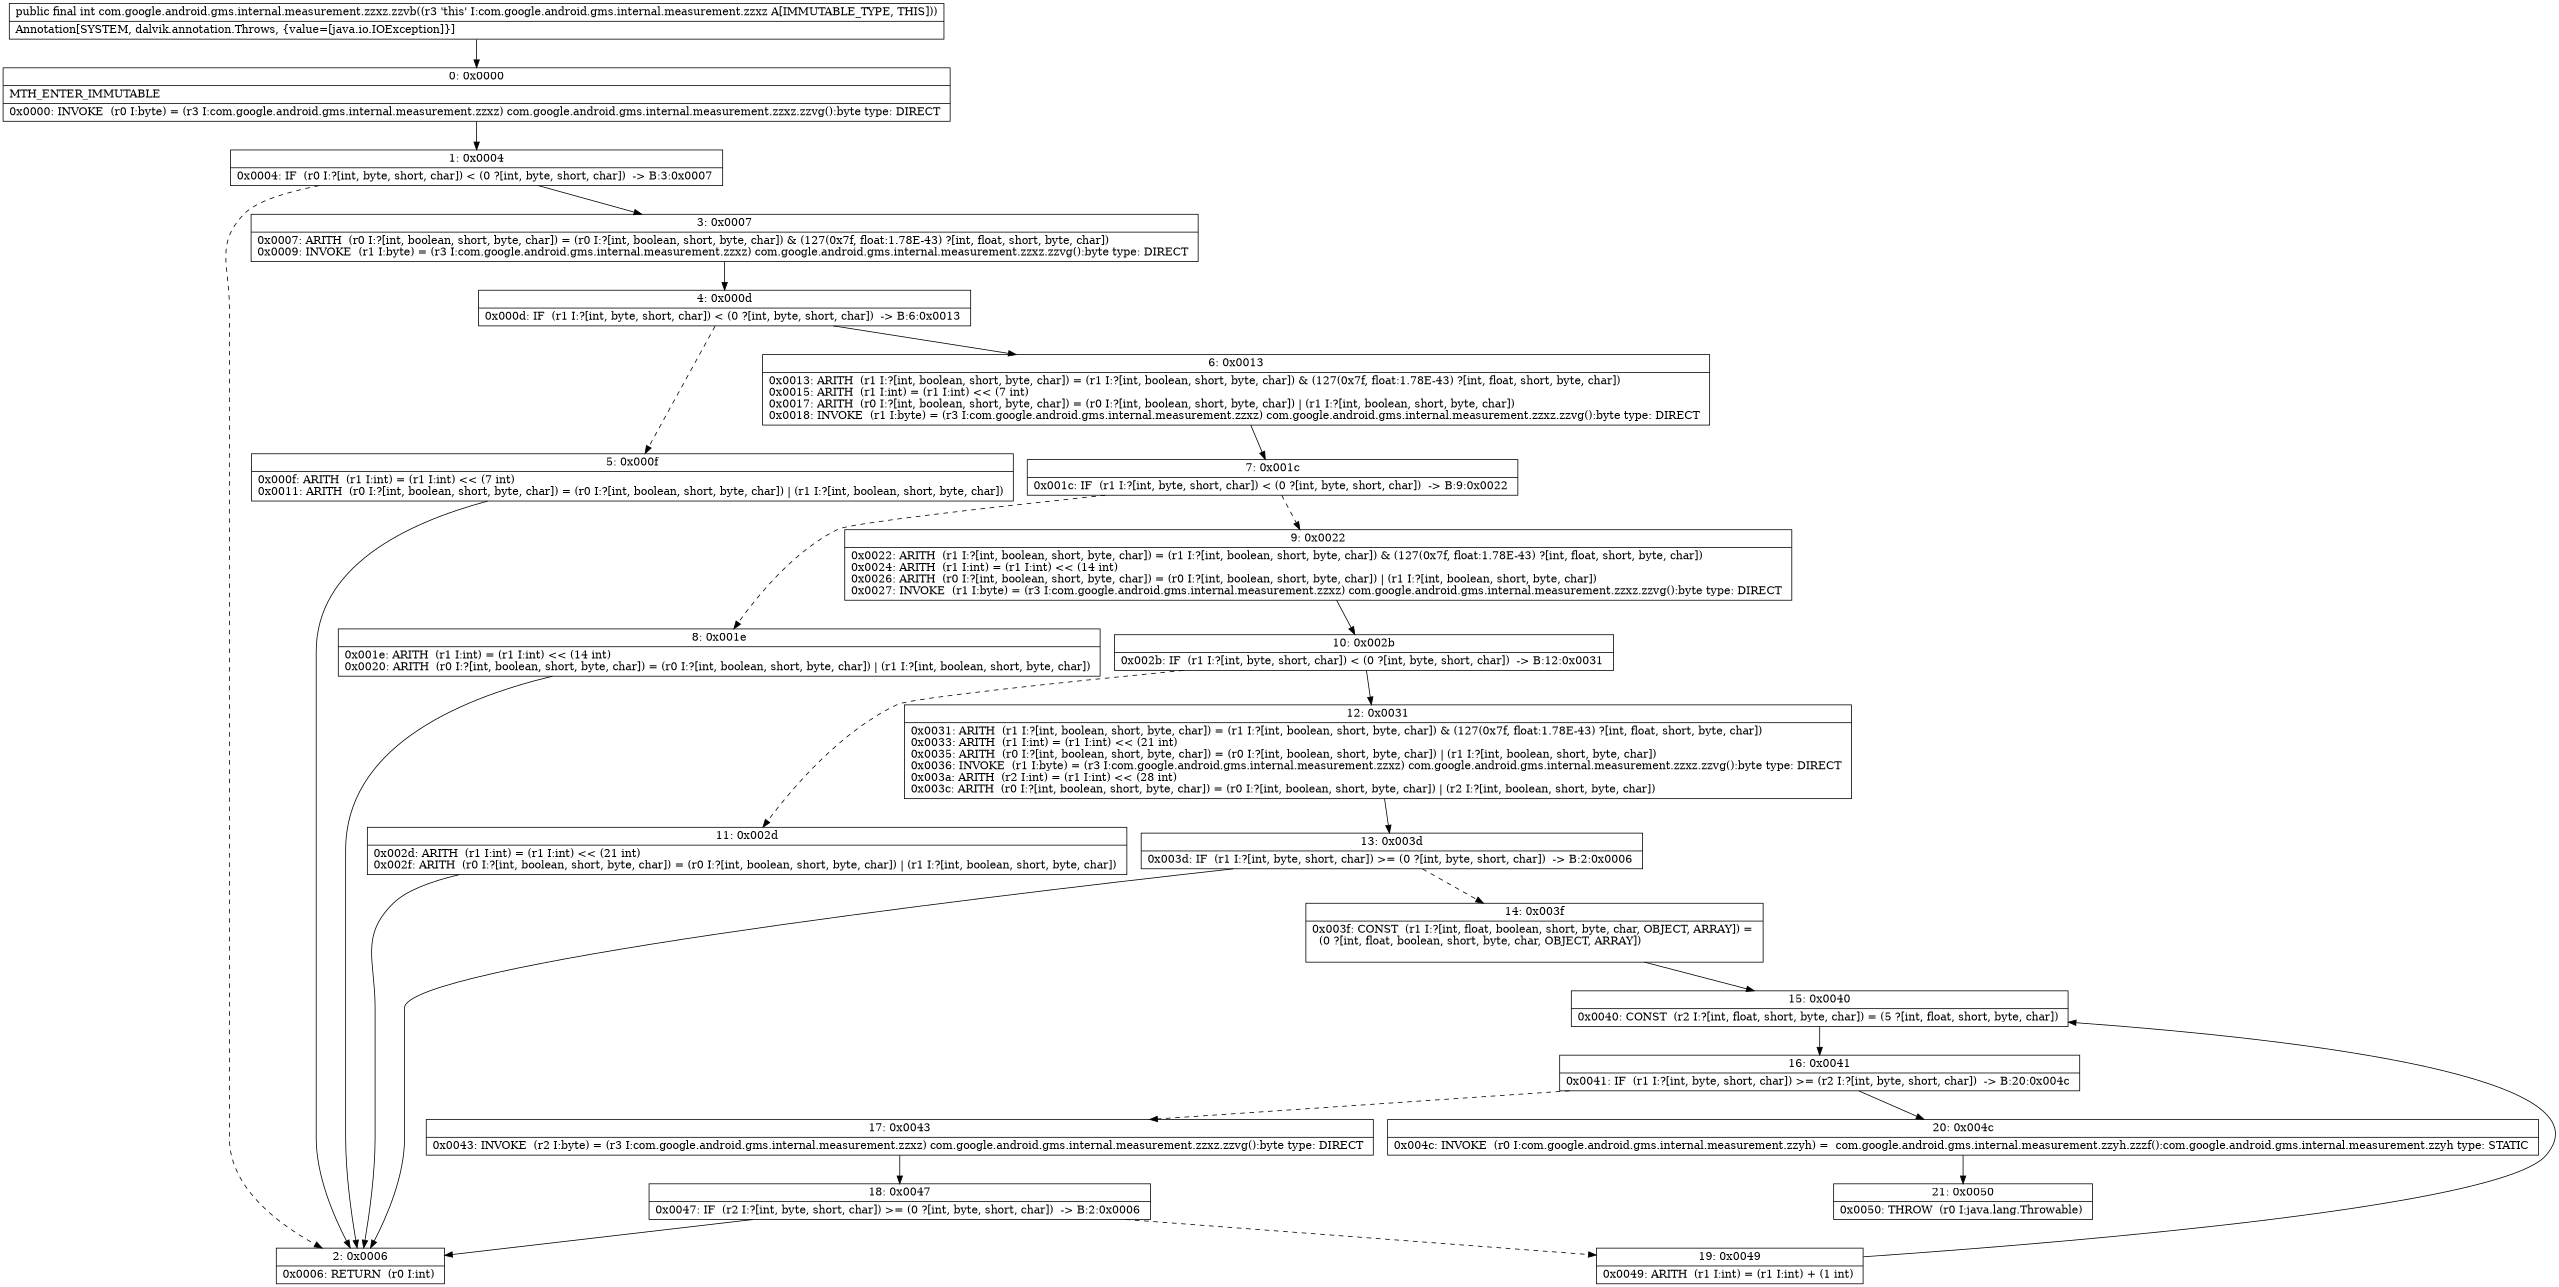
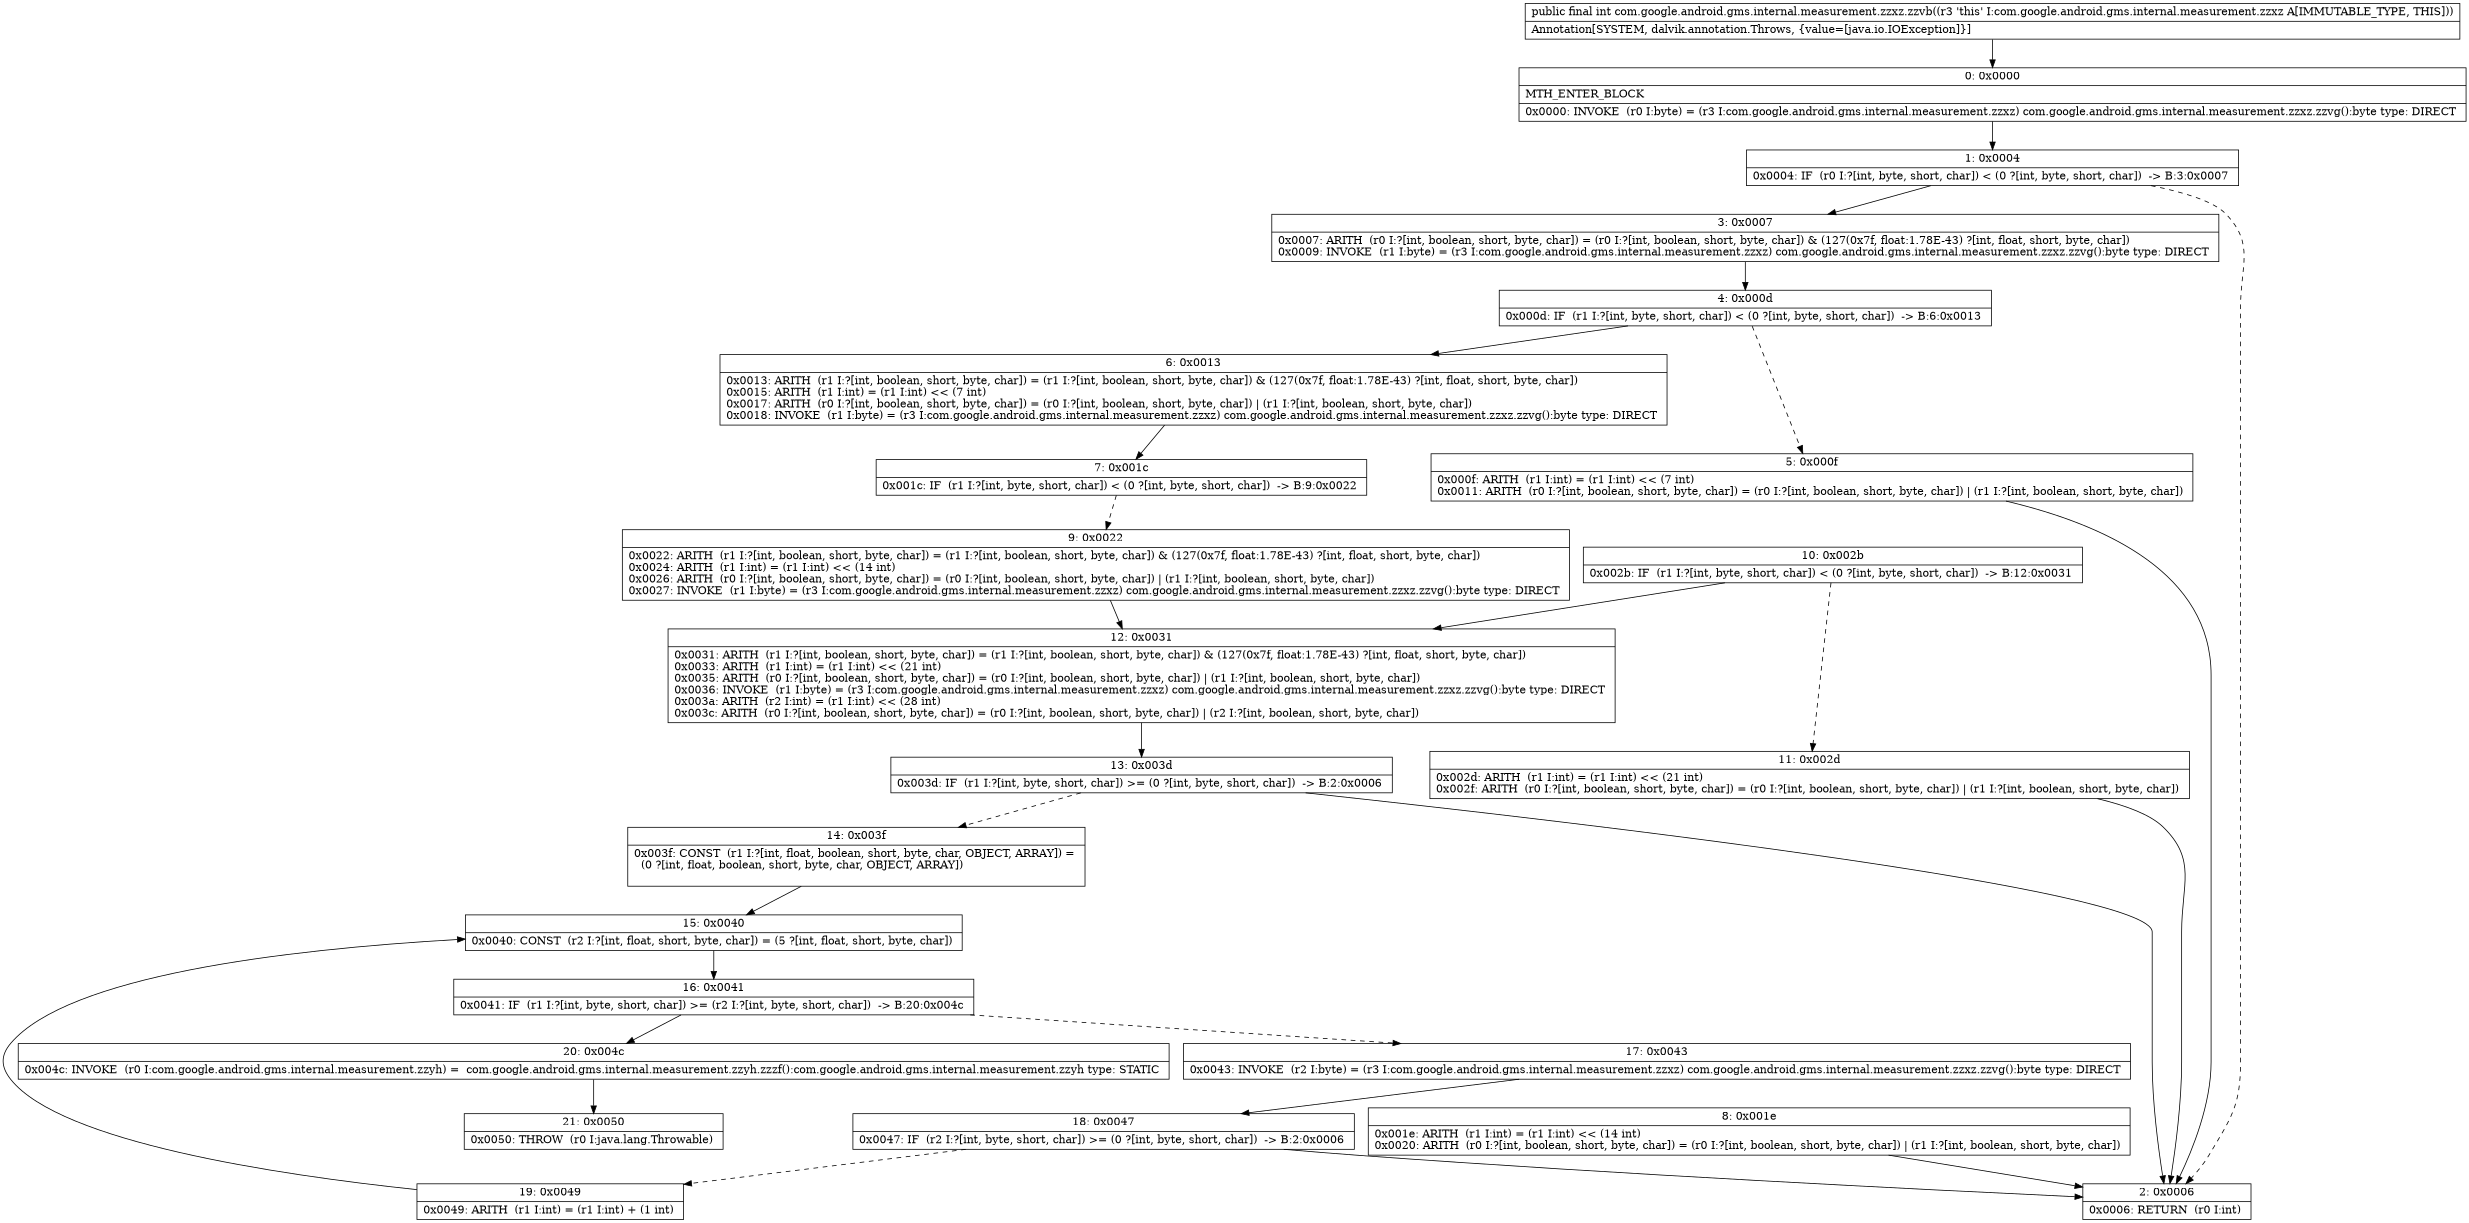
(85, 94) -> (1585, 94)
(903, 518) -> none
(1344, 614) -> (1115, 611)
